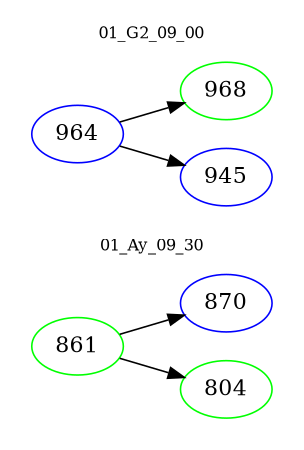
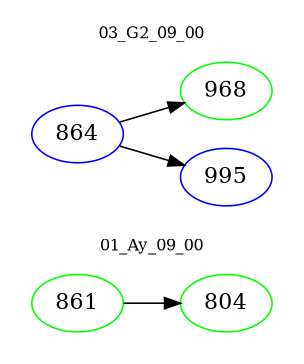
(152, 34) -> (152, 34)
(78, 134) -> (78, 134)
(226, 177) -> (226, 177)
(152, 247) -> (152, 247)
(226, 303) -> none
